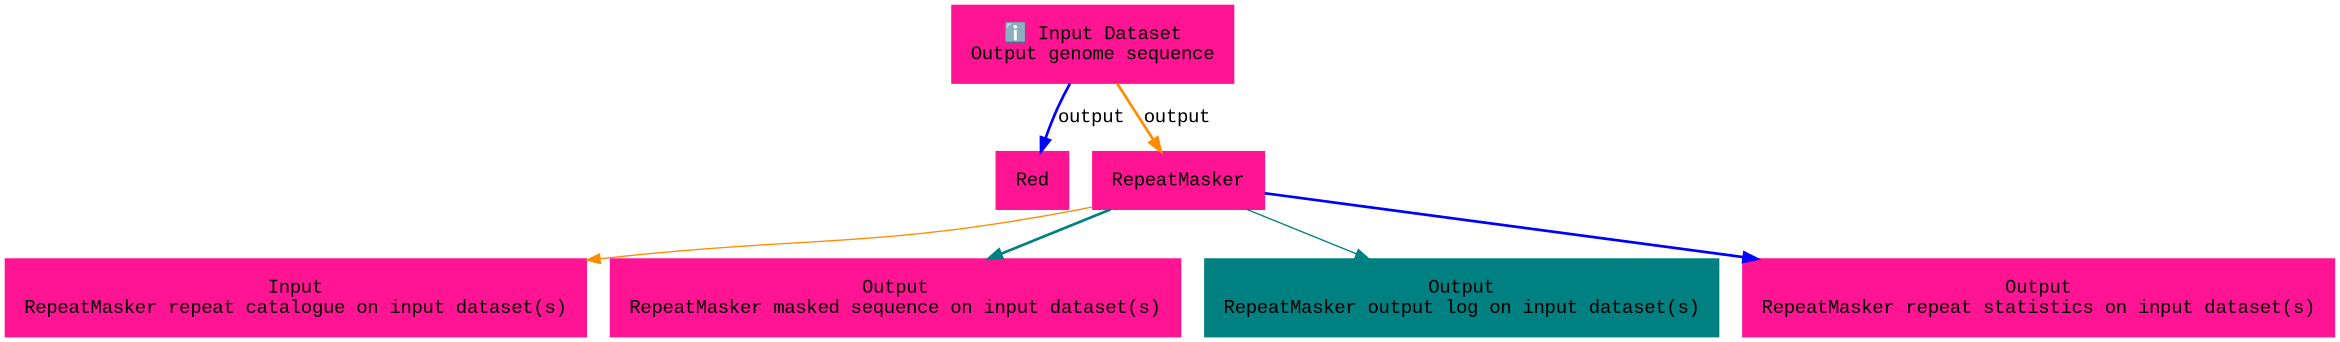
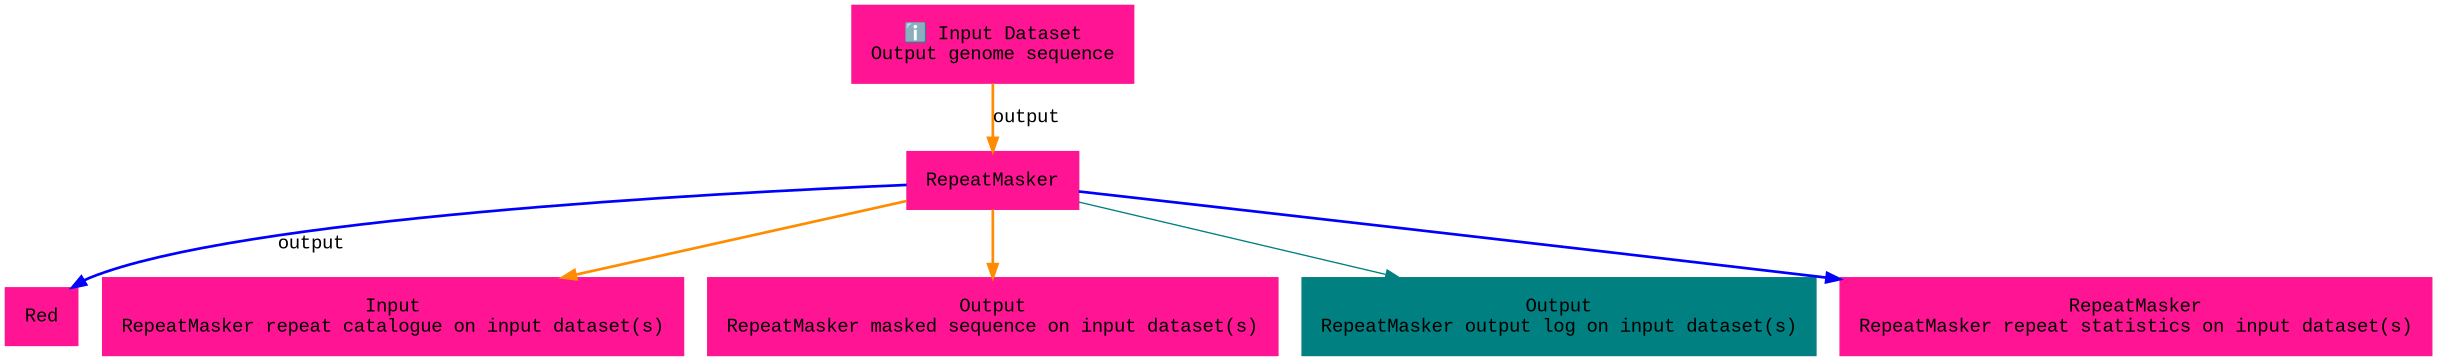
(1057, 110) -> (492, 211)
(1056, 232) -> (993, 237)
(847, 240) -> (741, 238)
(2039, 298) -> (2136, 317)
